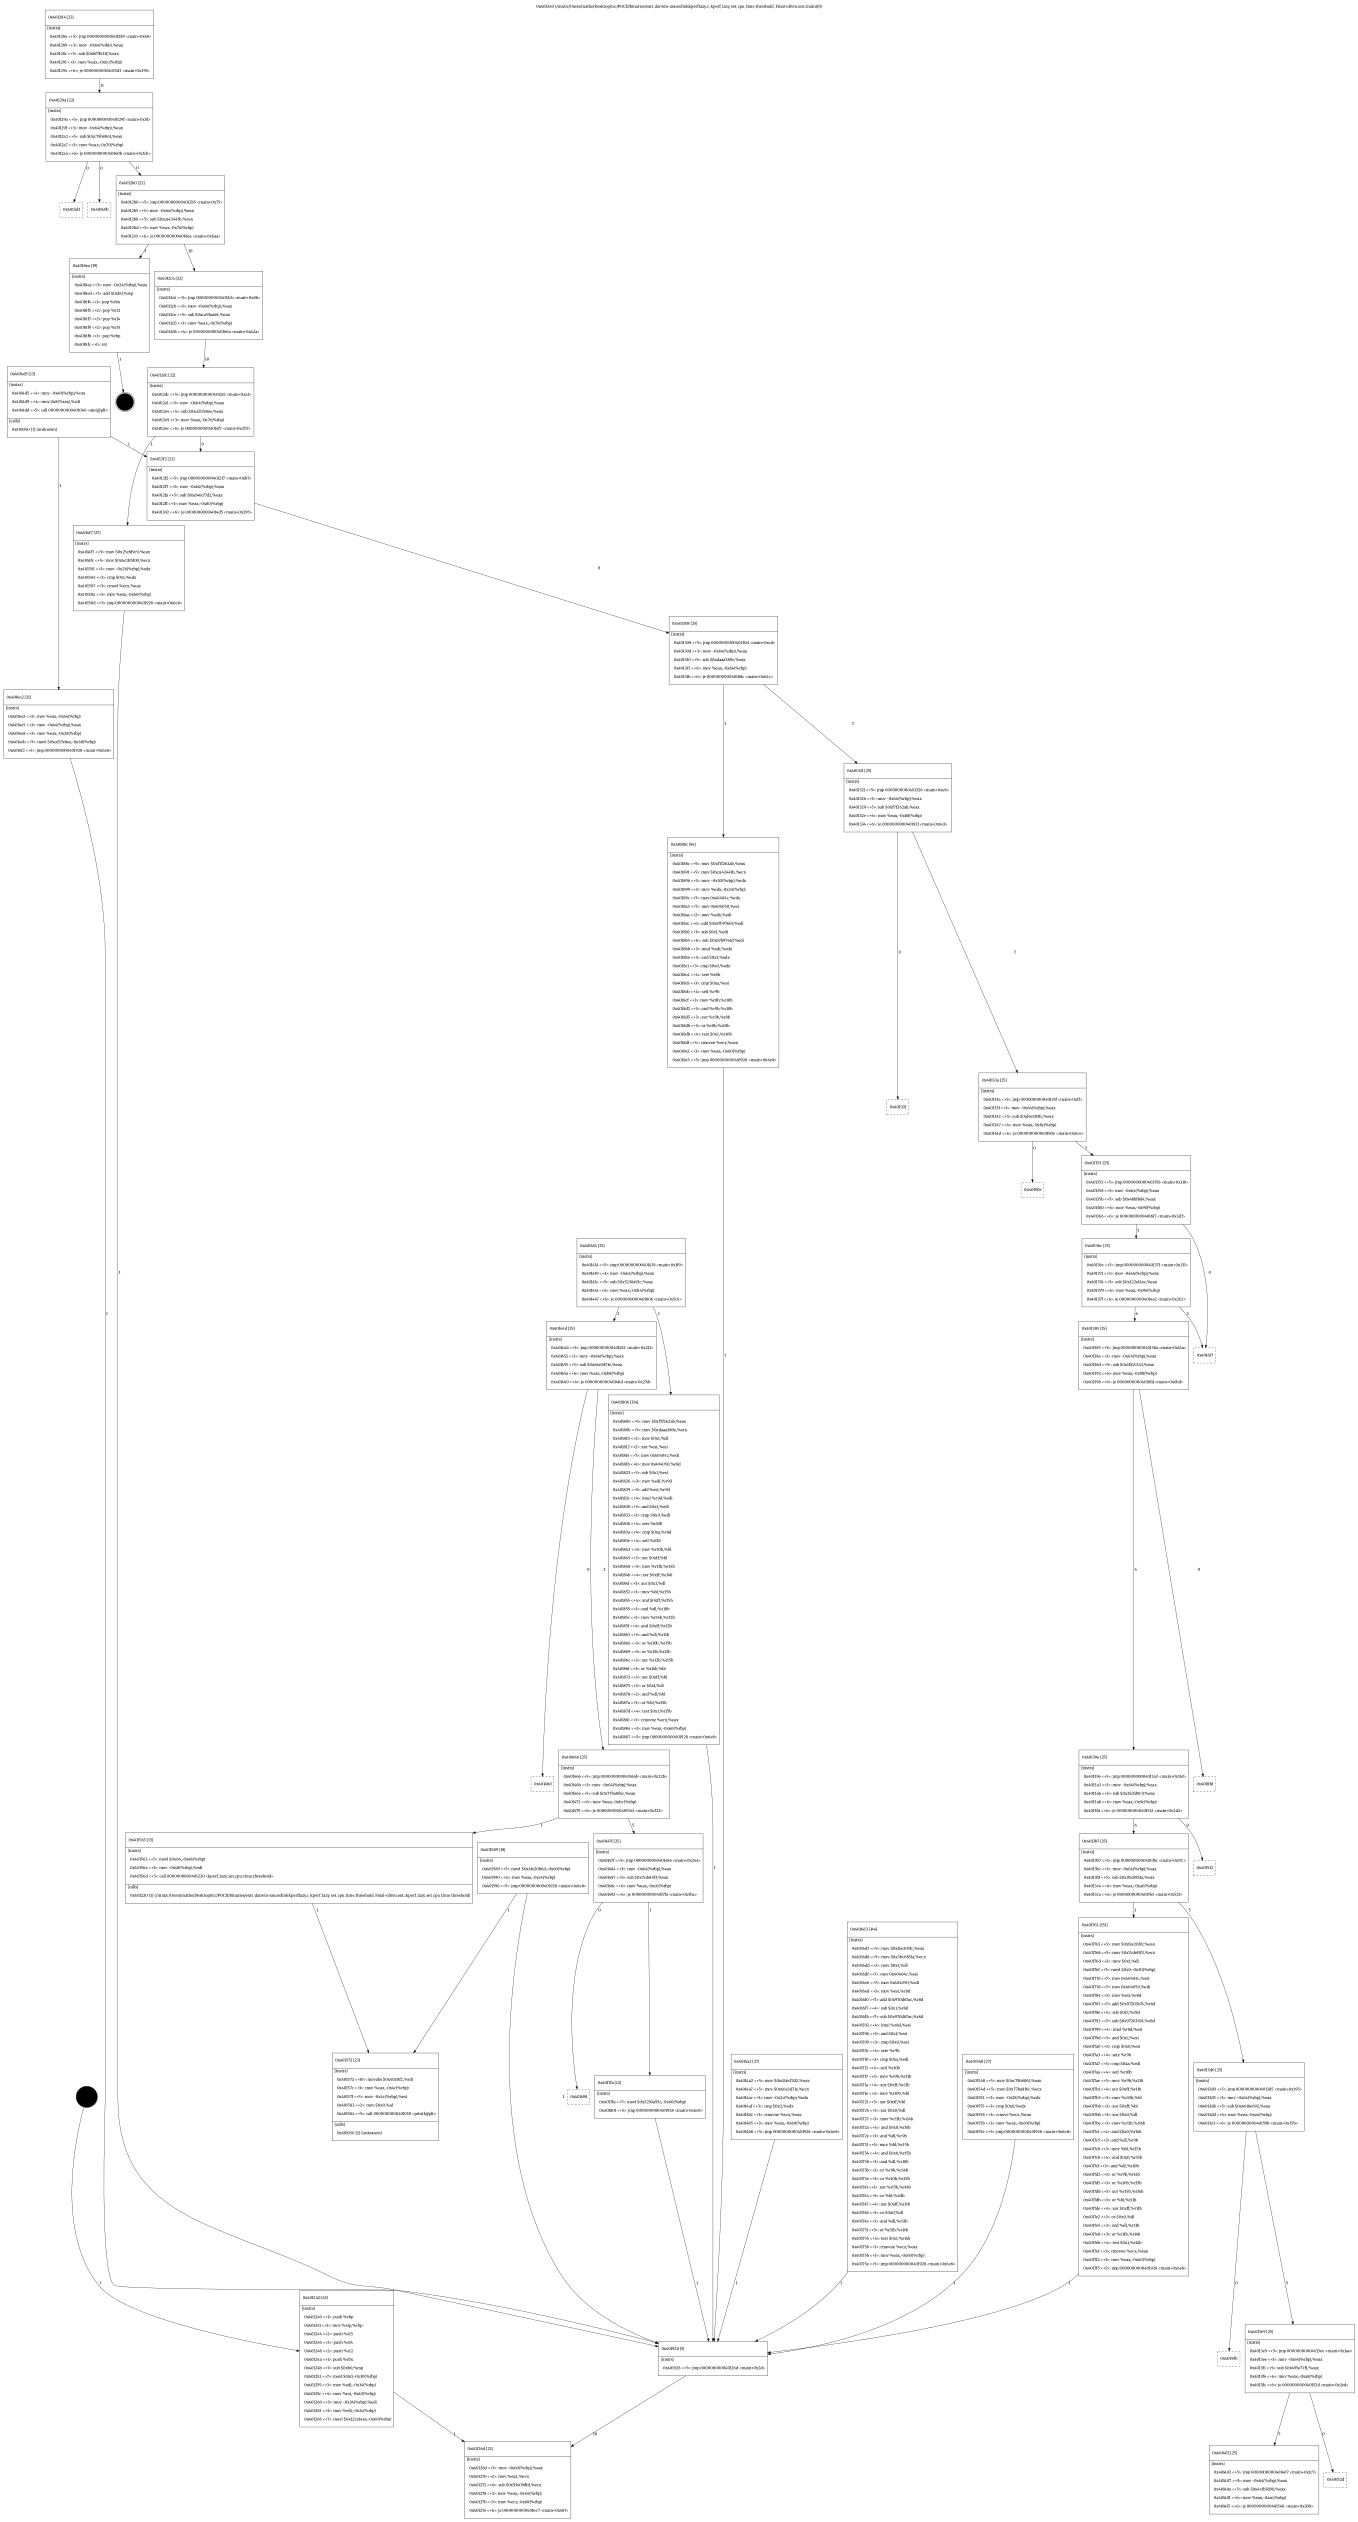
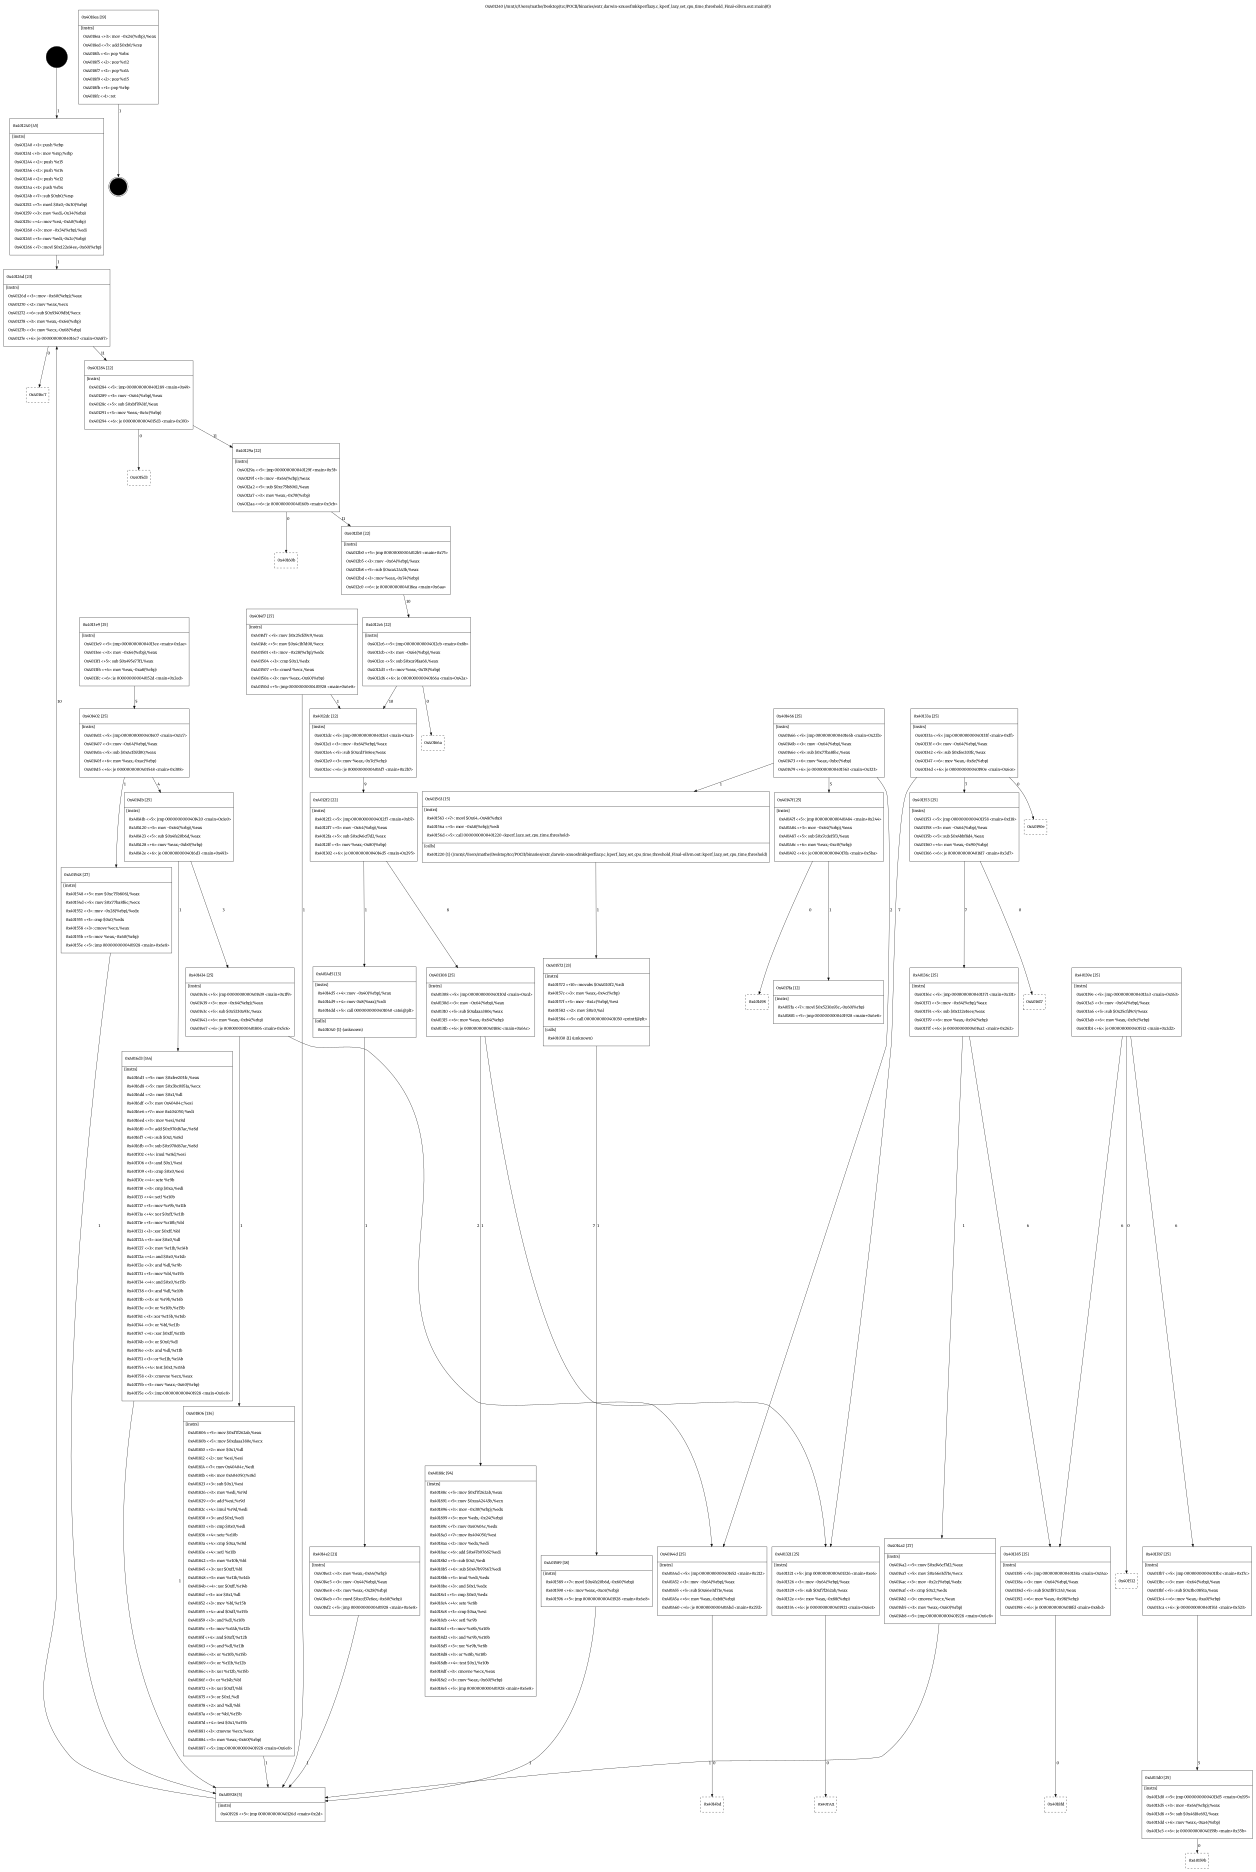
(81, 180) -> (139, 448)
(145, 250) -> none
none -> (99, 352)
none -> (38, 395)
(127, 446) -> (364, 913)
(135, 477) -> (335, 701)
none -> (433, 743)
none -> (118, 821)
none -> (179, 827)
(965, 951) -> (879, 1160)
(1193, 1324) -> (952, 1286)
(1134, 1568) -> (1091, 1290)
(591, 1569) -> (848, 1166)
(723, 1703) -> none
(466, 1972) -> (596, 1299)
(1134, 2097) -> none
(1274, 2226) -> none
(682, 2229) -> none
(1335, 2480) -> none
